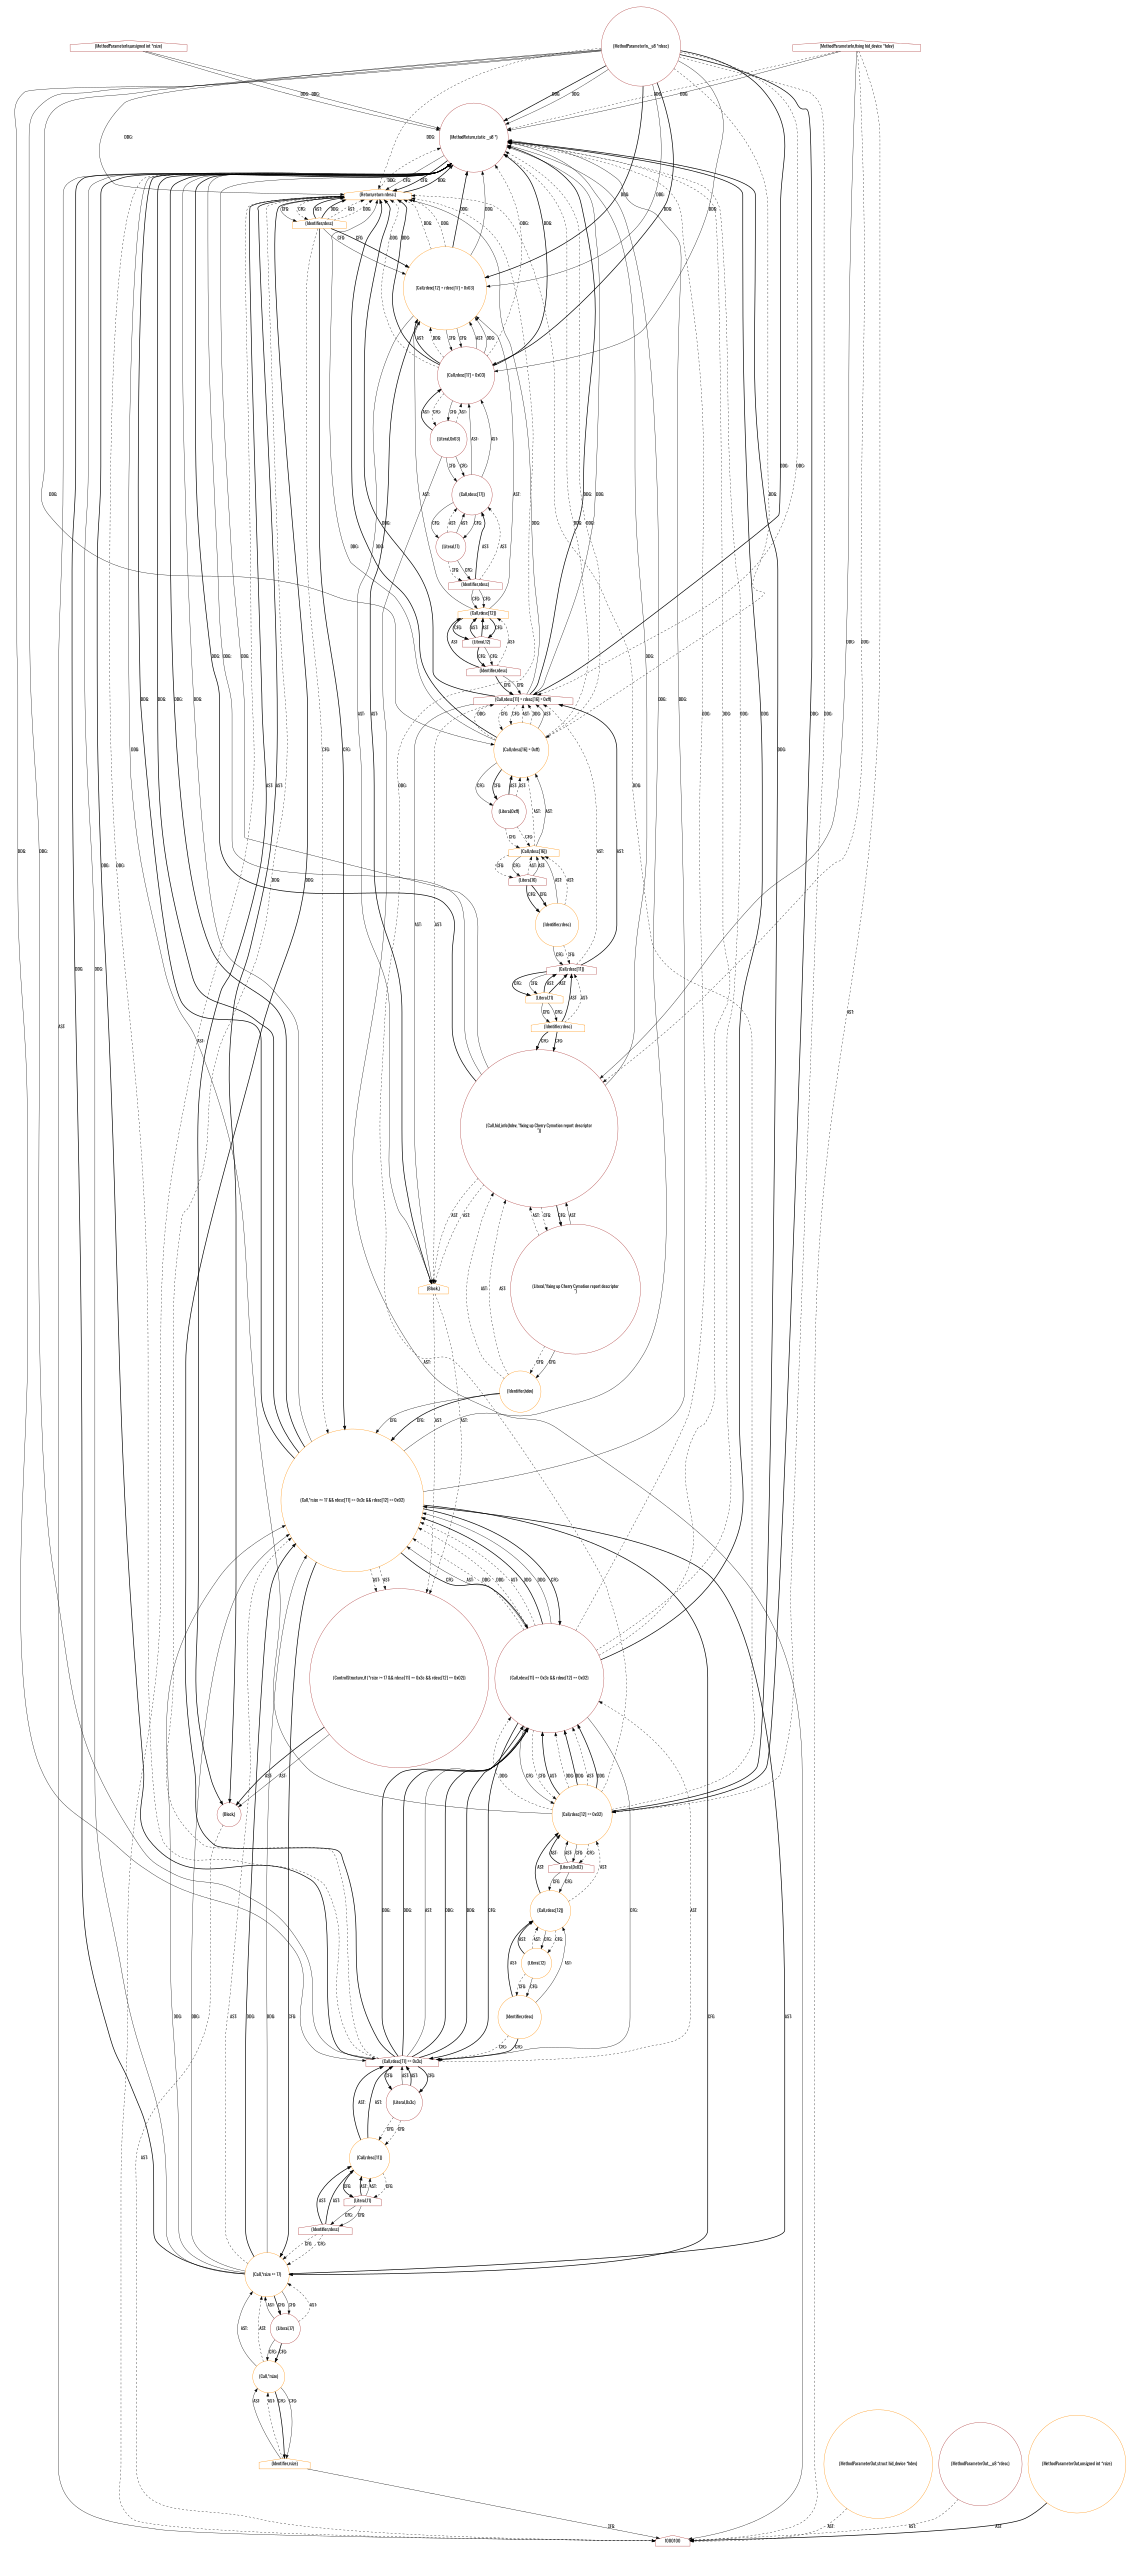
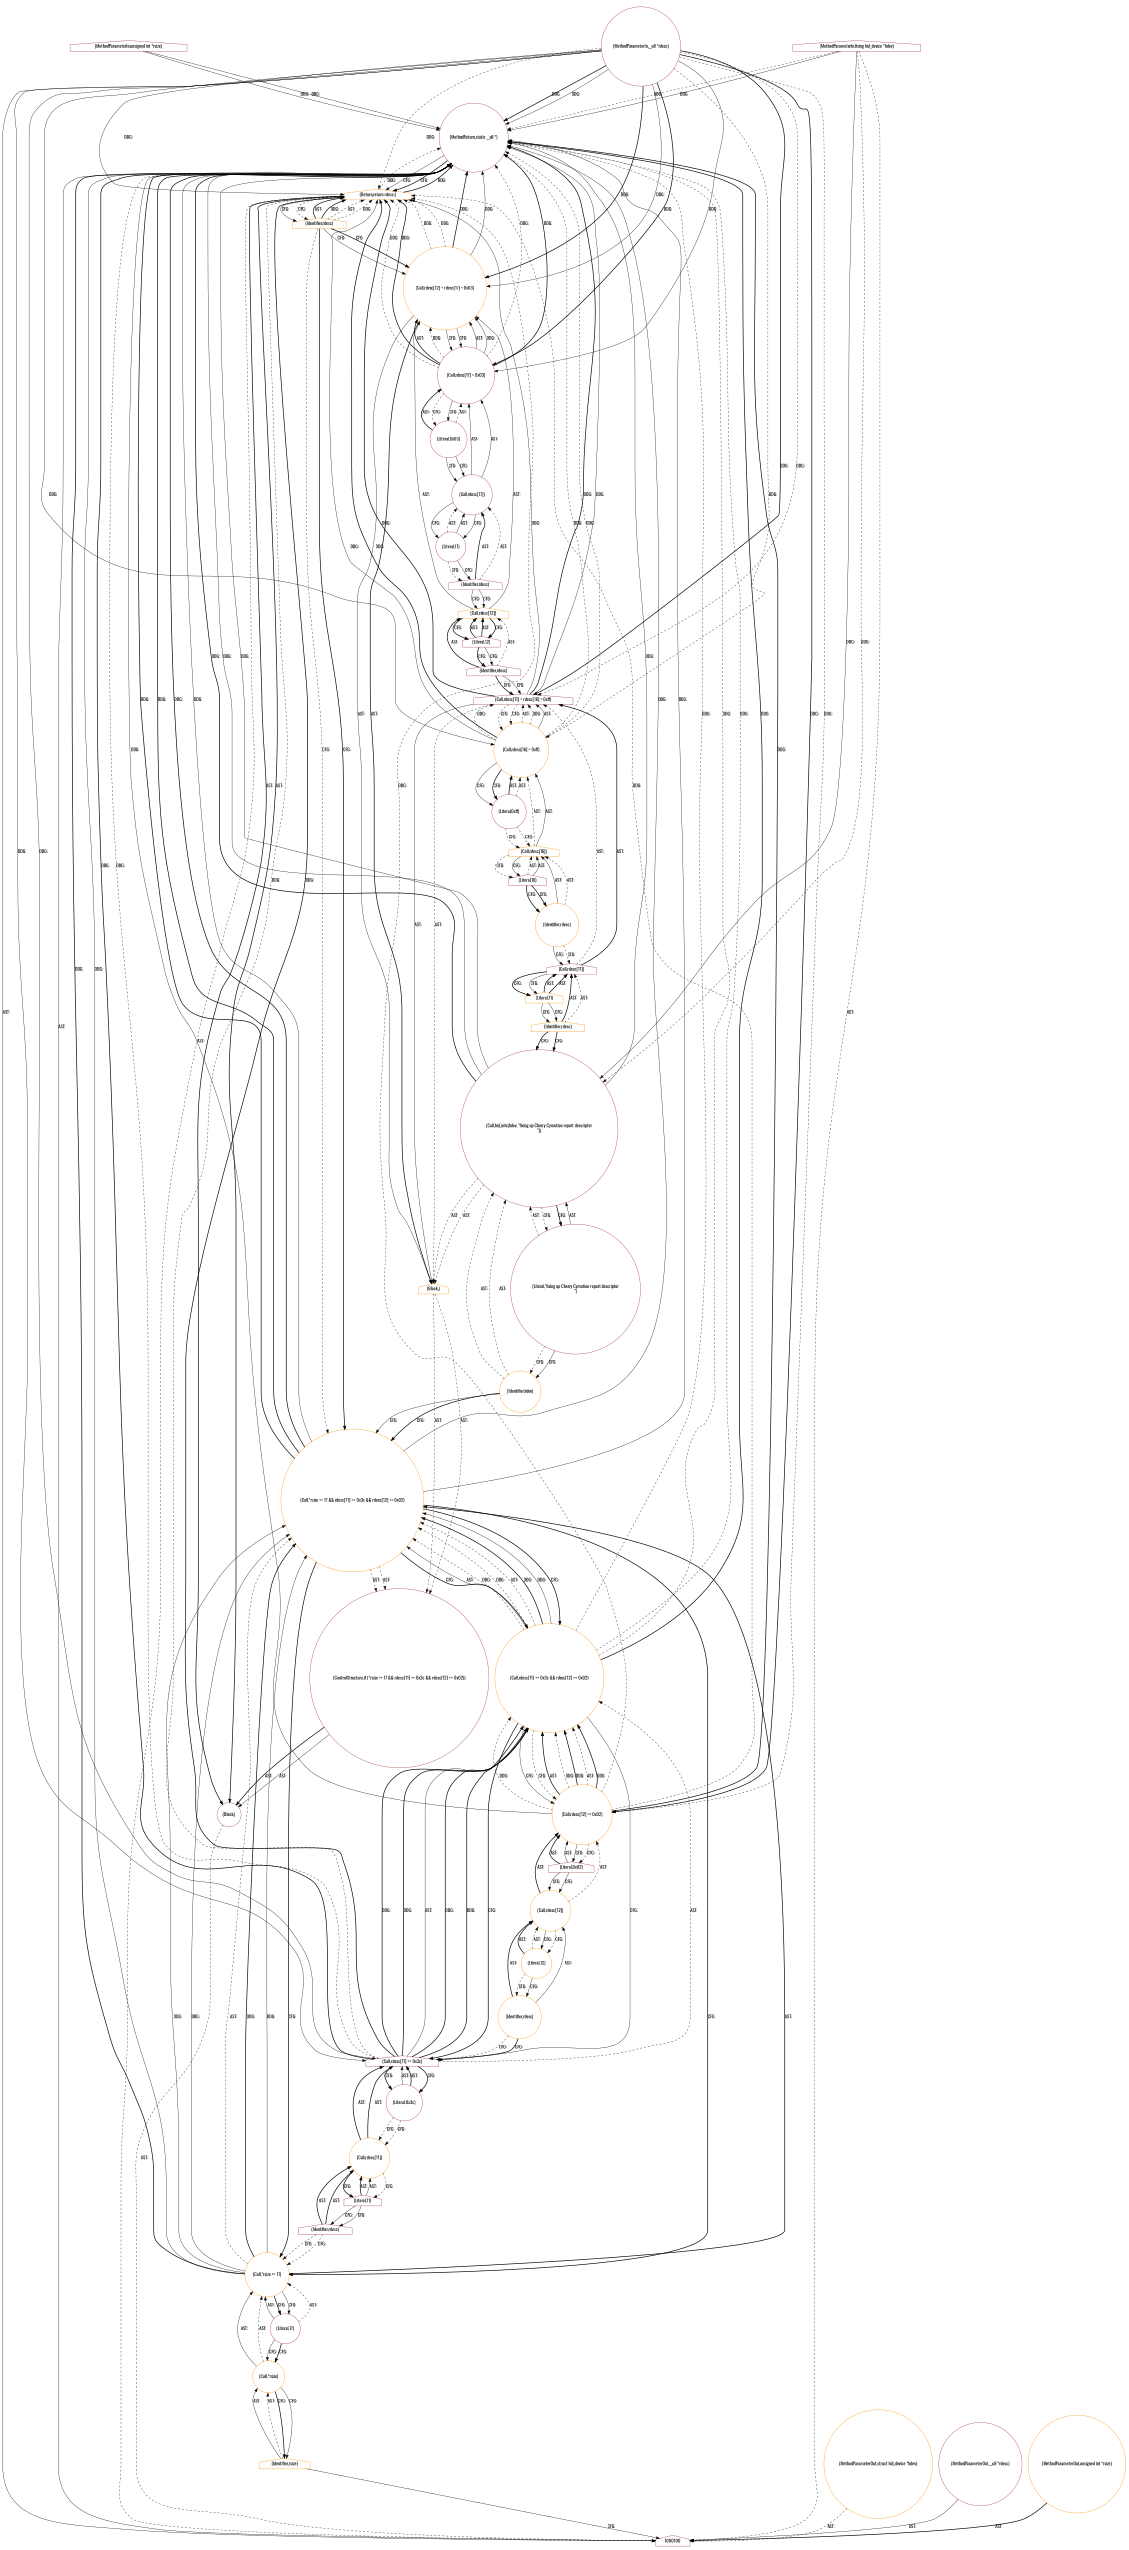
(636, 1484) -> (3, 1326)
(549, 1678) -> (549, 1678)
(830, 2533) -> (830, 2533)
